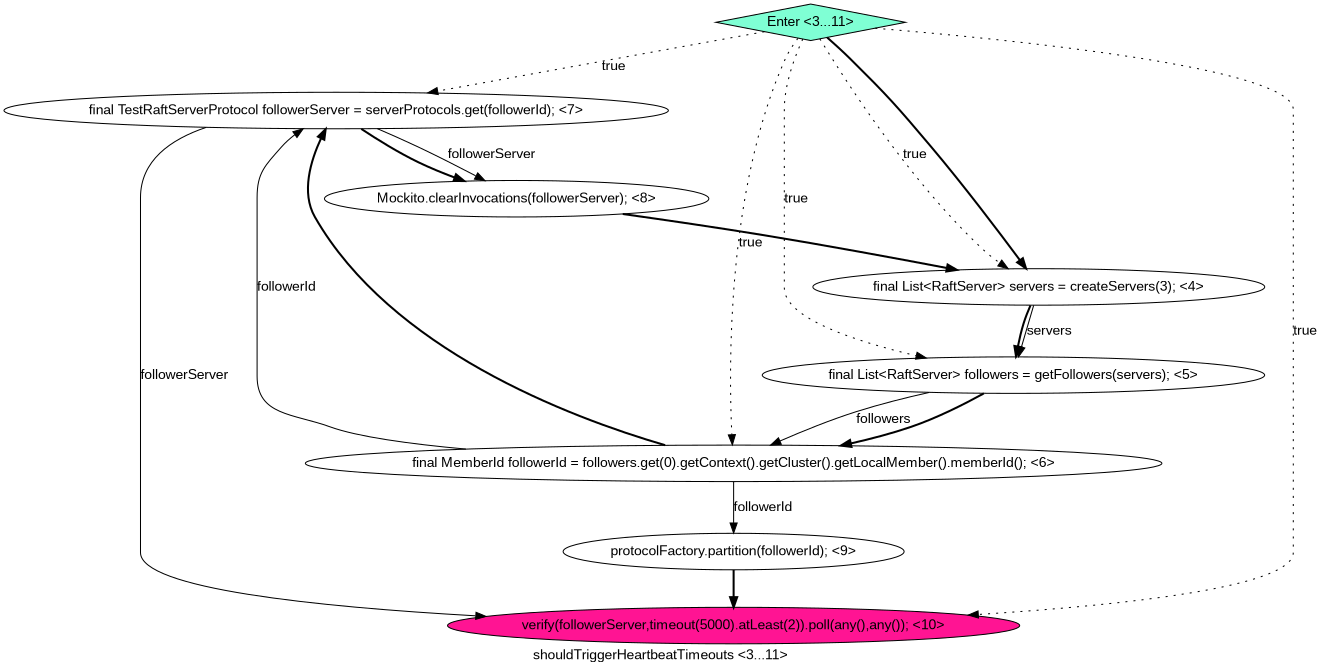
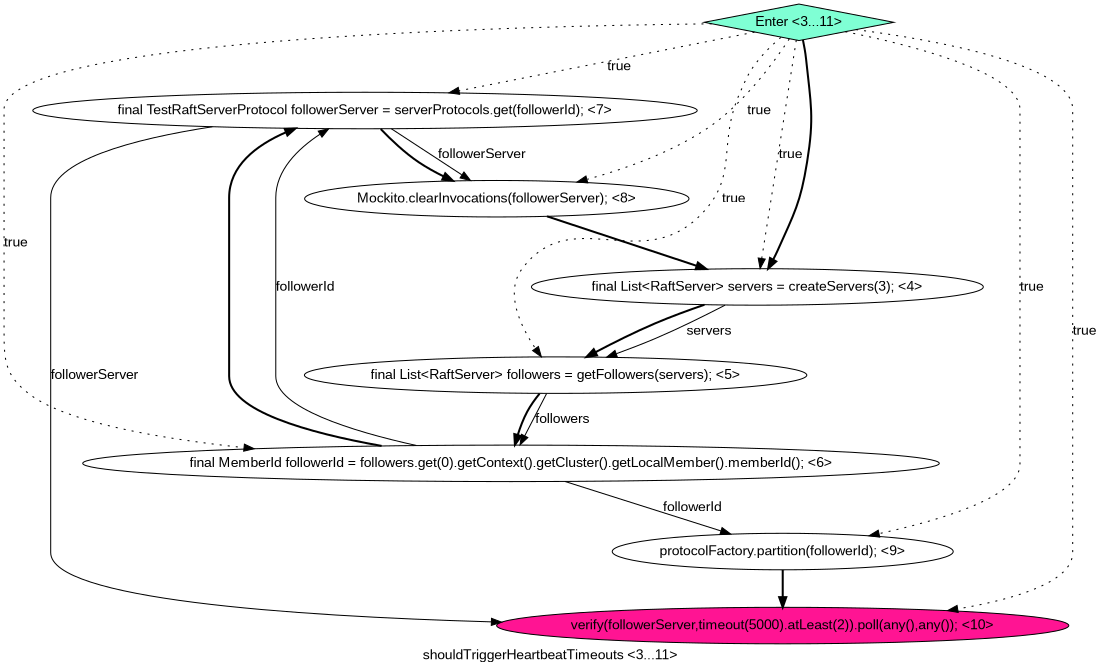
none -> (704, 131)
none -> (1020, 270)
